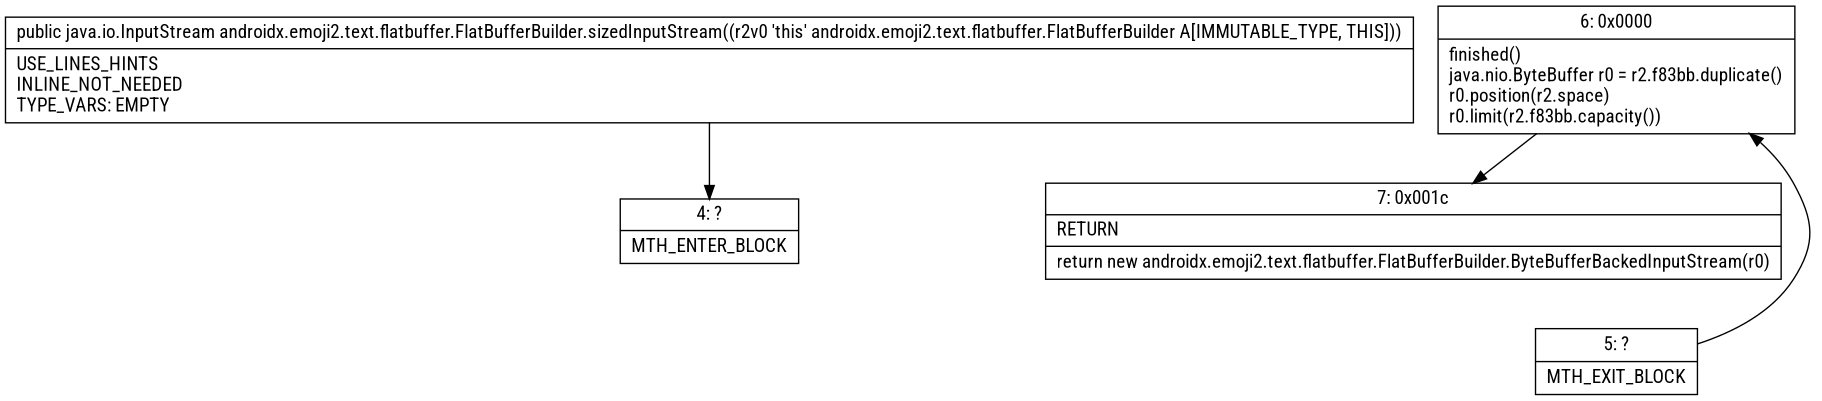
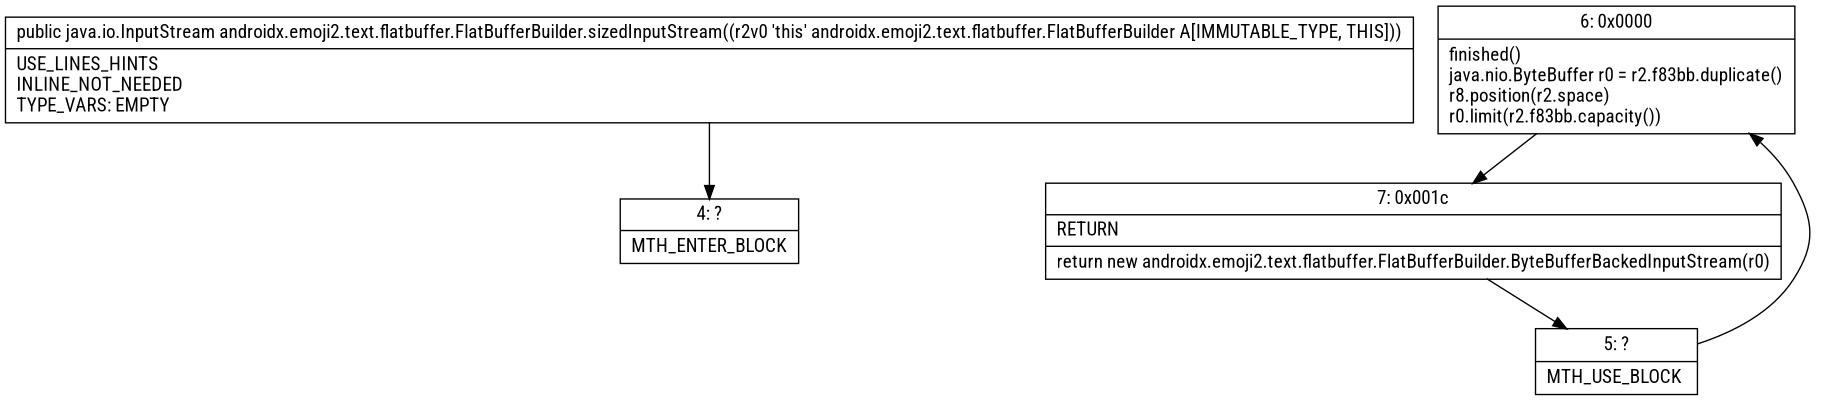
(1530, 96) -> (1530, 96)
none -> (1521, 300)
(1616, 377) -> (1614, 377)
